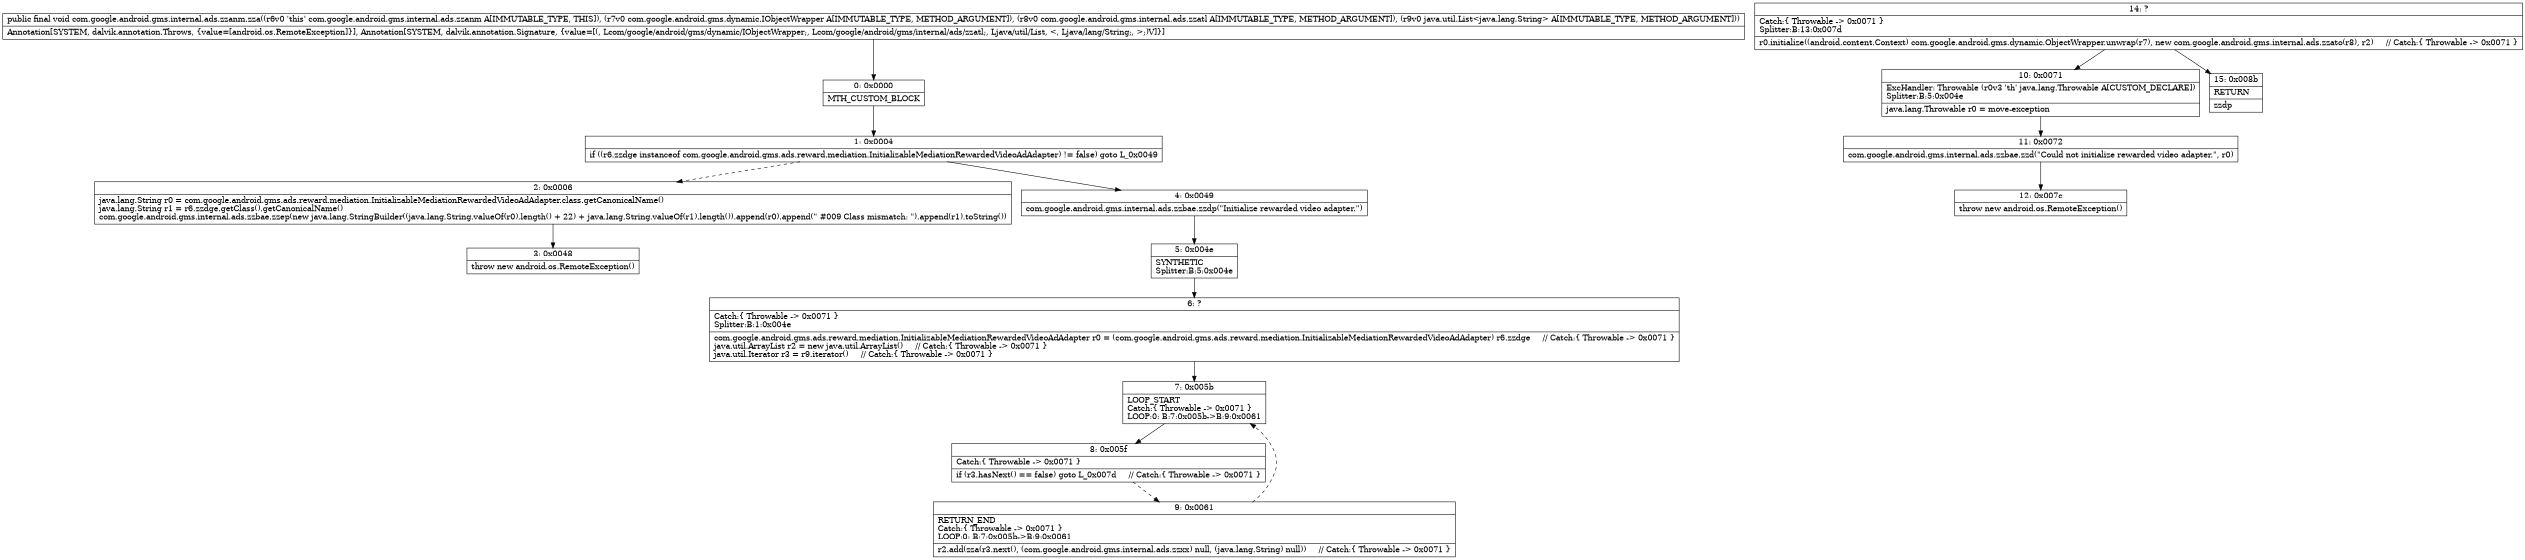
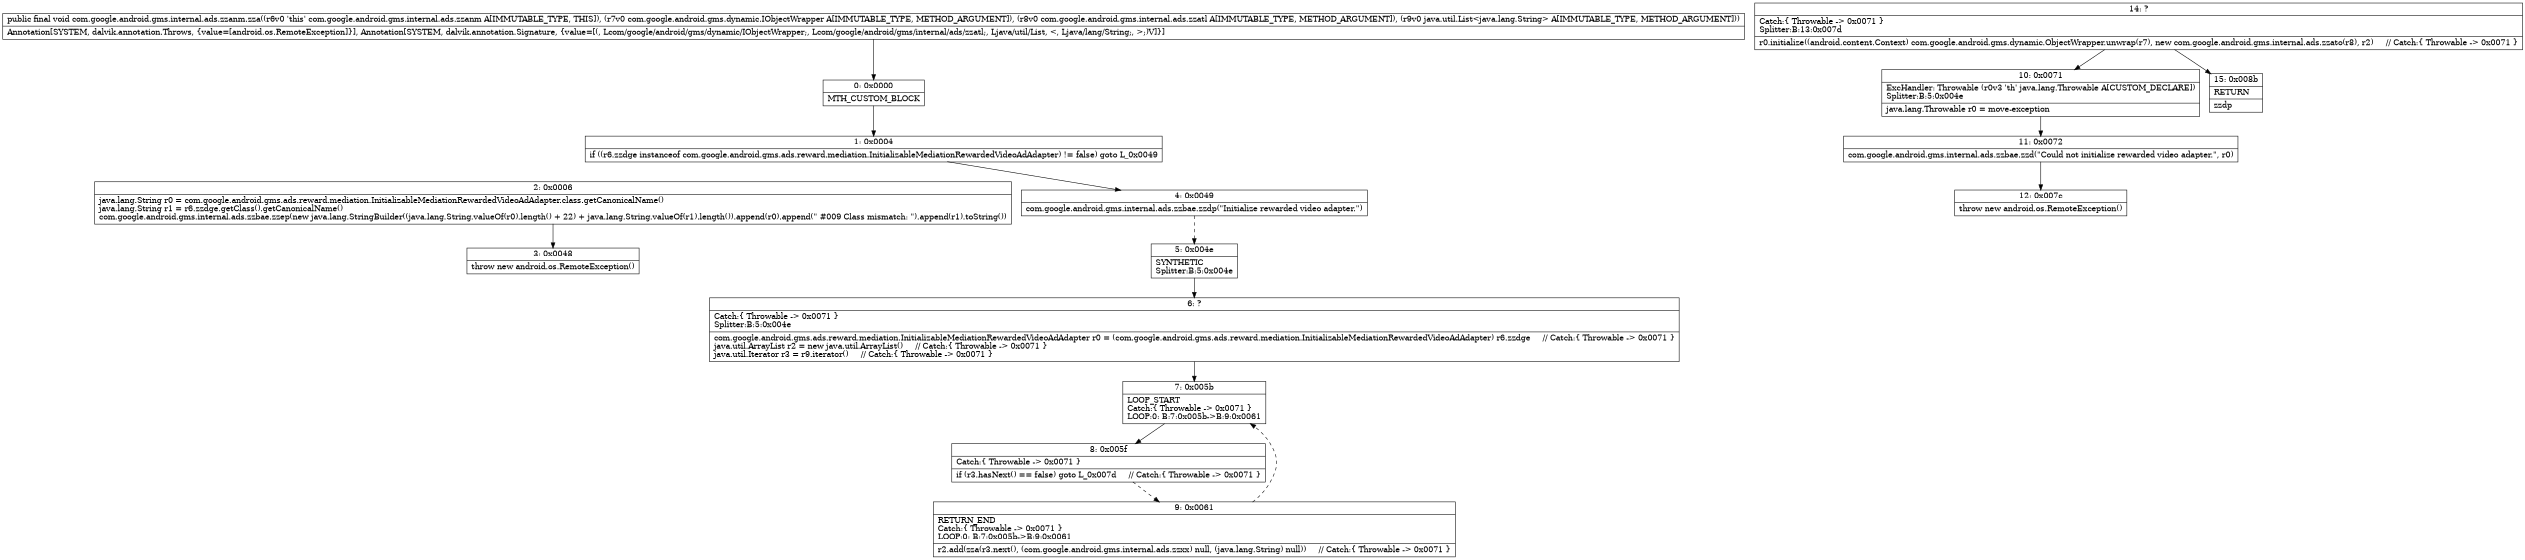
(741, 171) -> none
(1194, 227) -> (1194, 227)
(753, 325) -> (753, 325)
